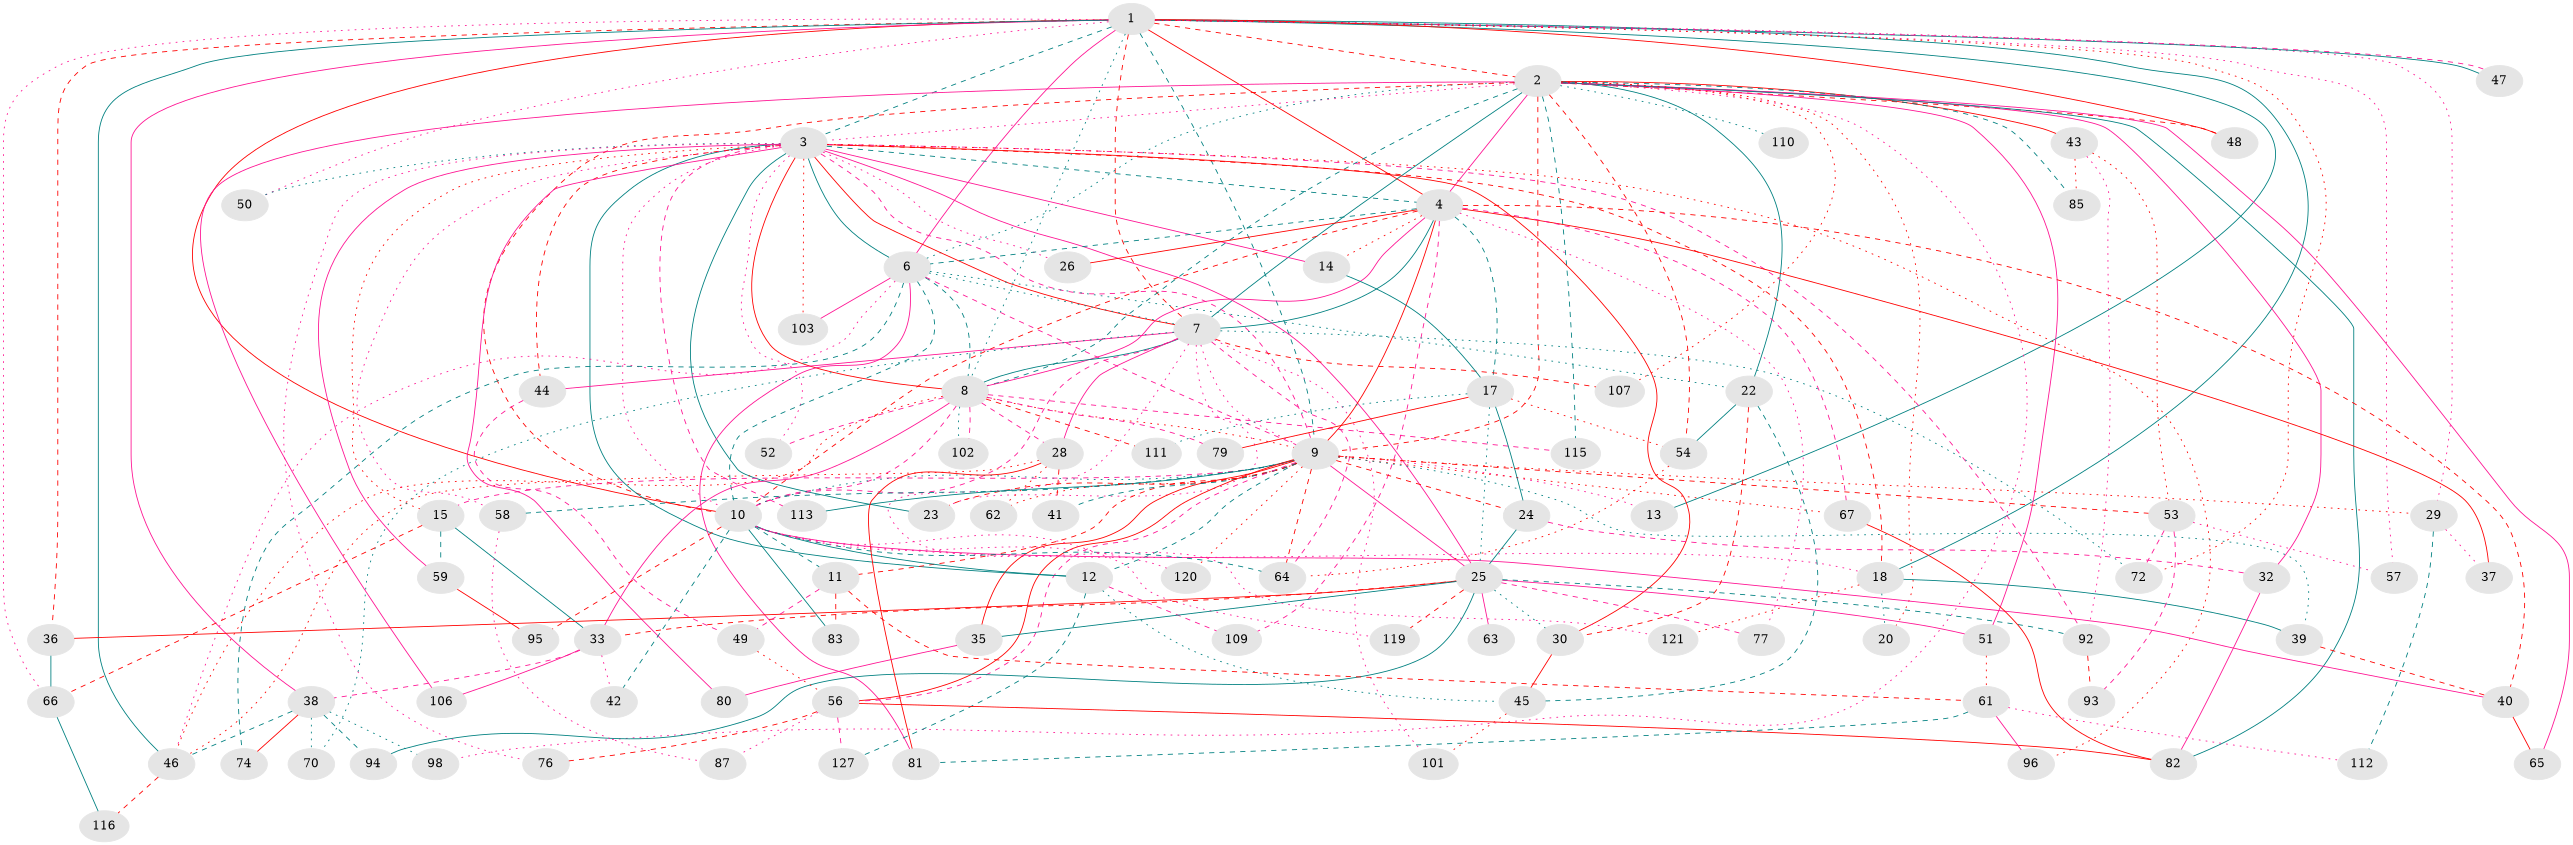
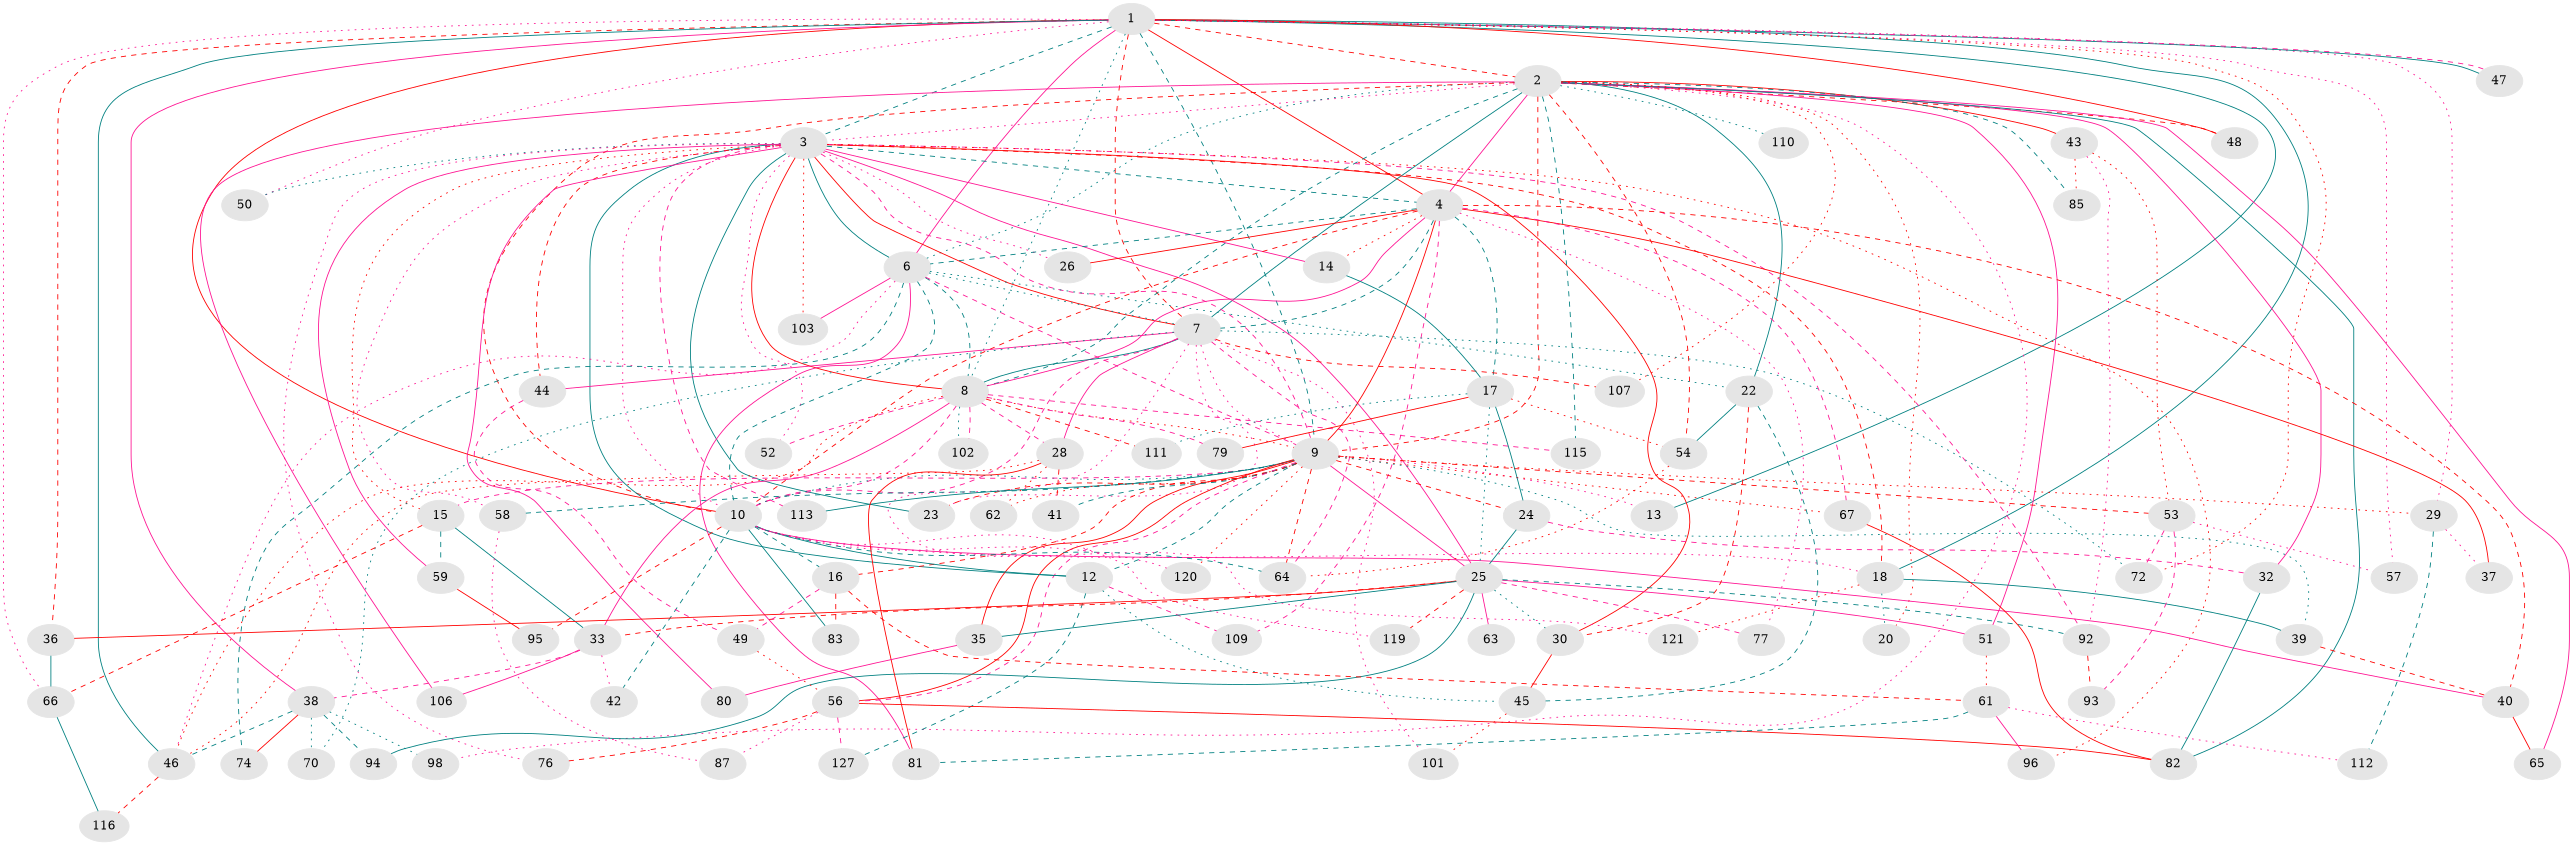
(1344, 304) -> (1344, 304)
(836, 578) -> (836, 578)
(2222, 672) -> (2222, 672)
